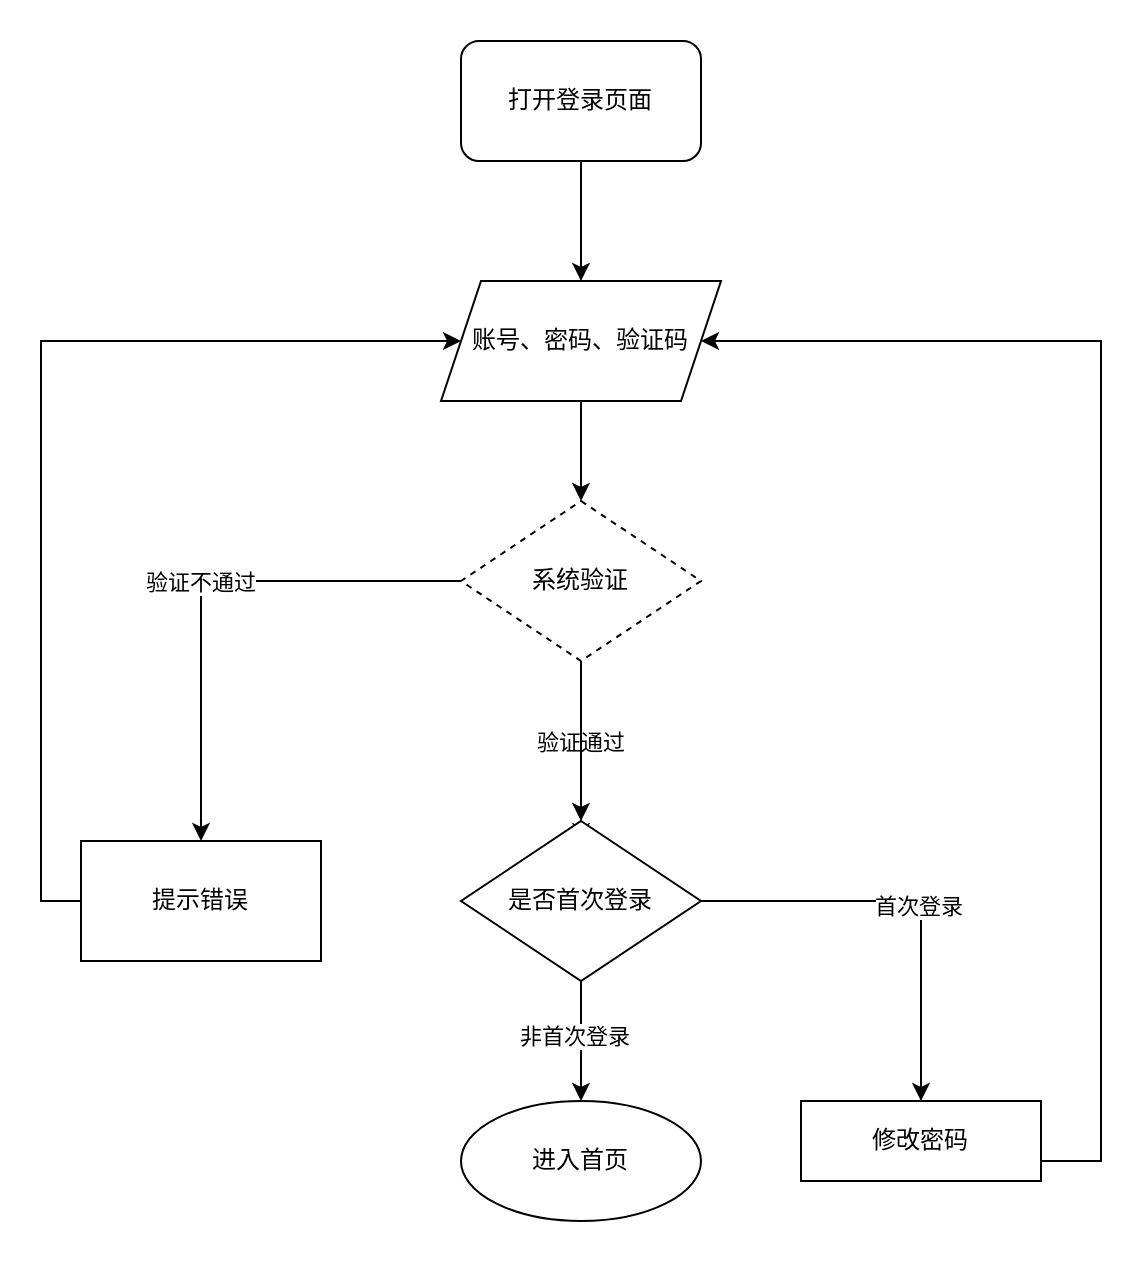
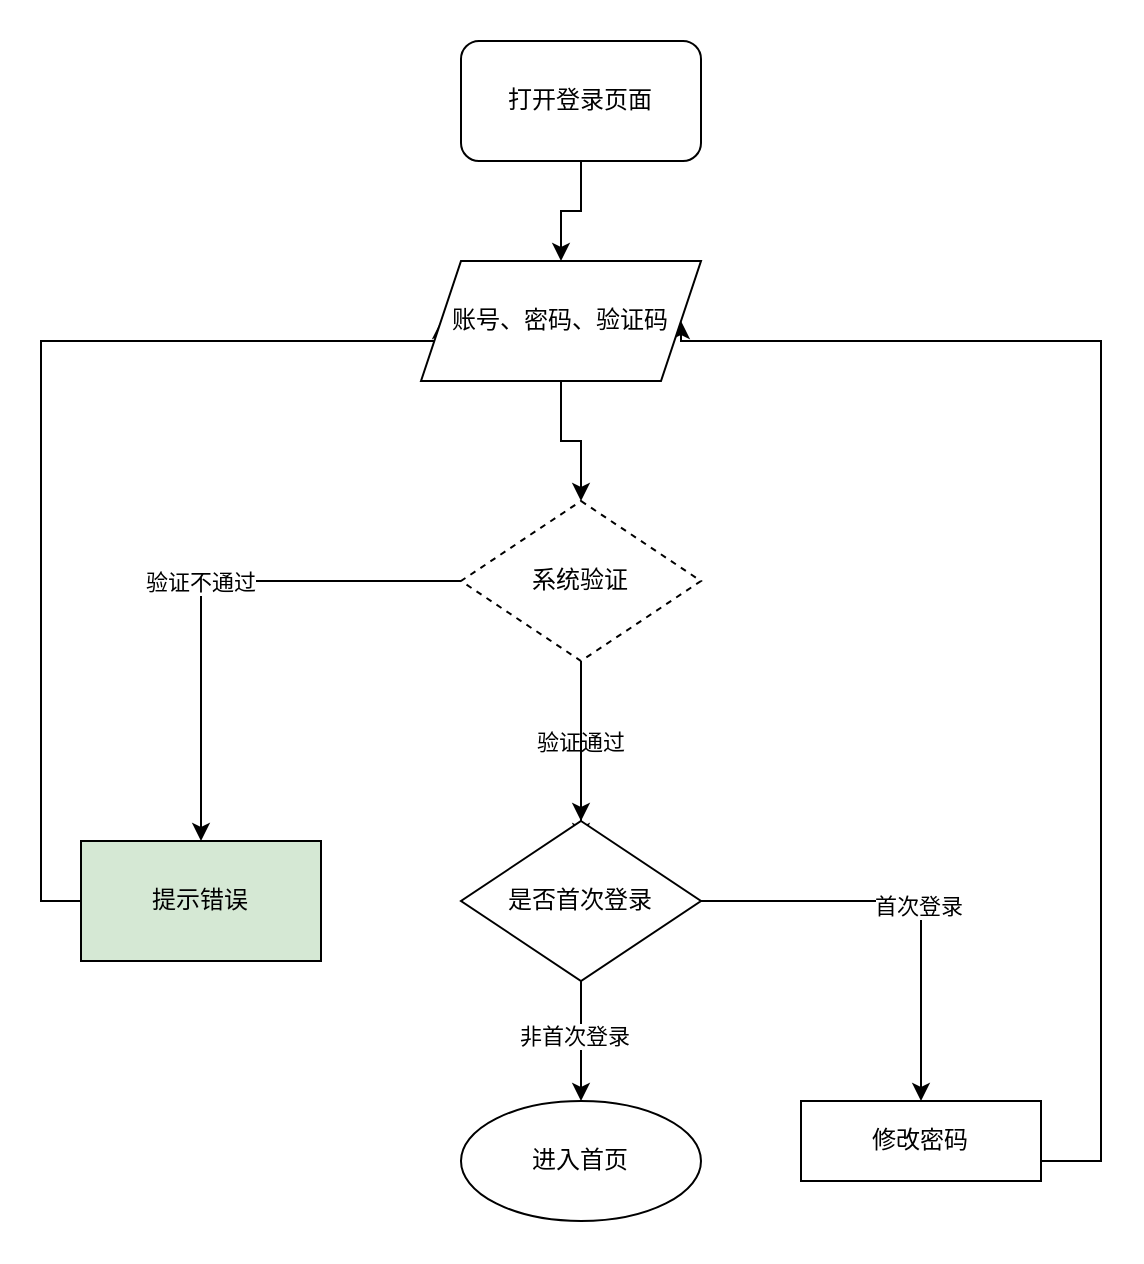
(581, 341) -> (561, 321)
(201, 901) -> (201, 901)
